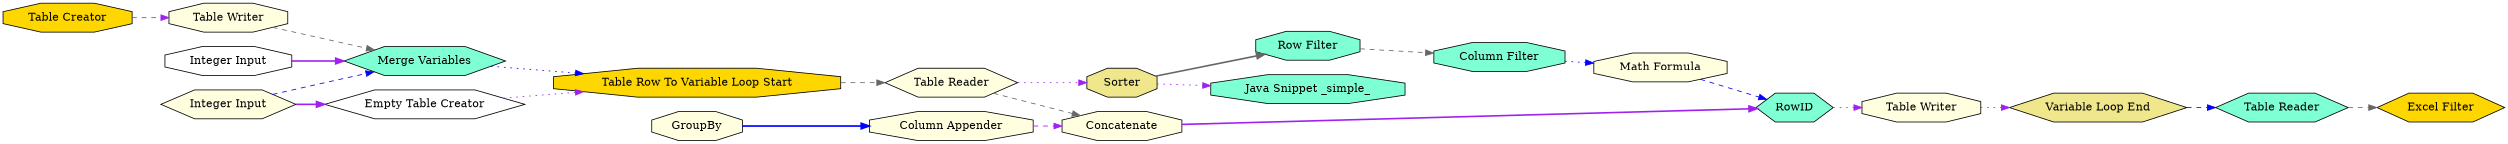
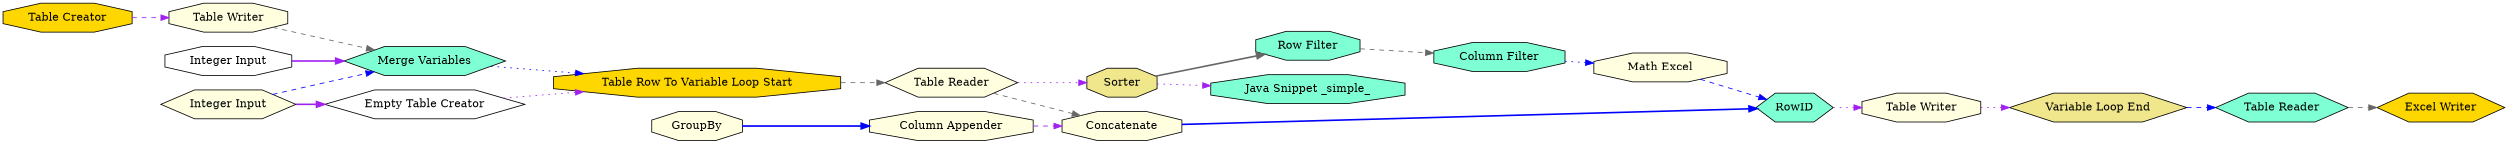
(1660, 67) -> (1660, 67)
(2441, 108) -> (2441, 108)
(1465, 117) -> (1465, 117)
